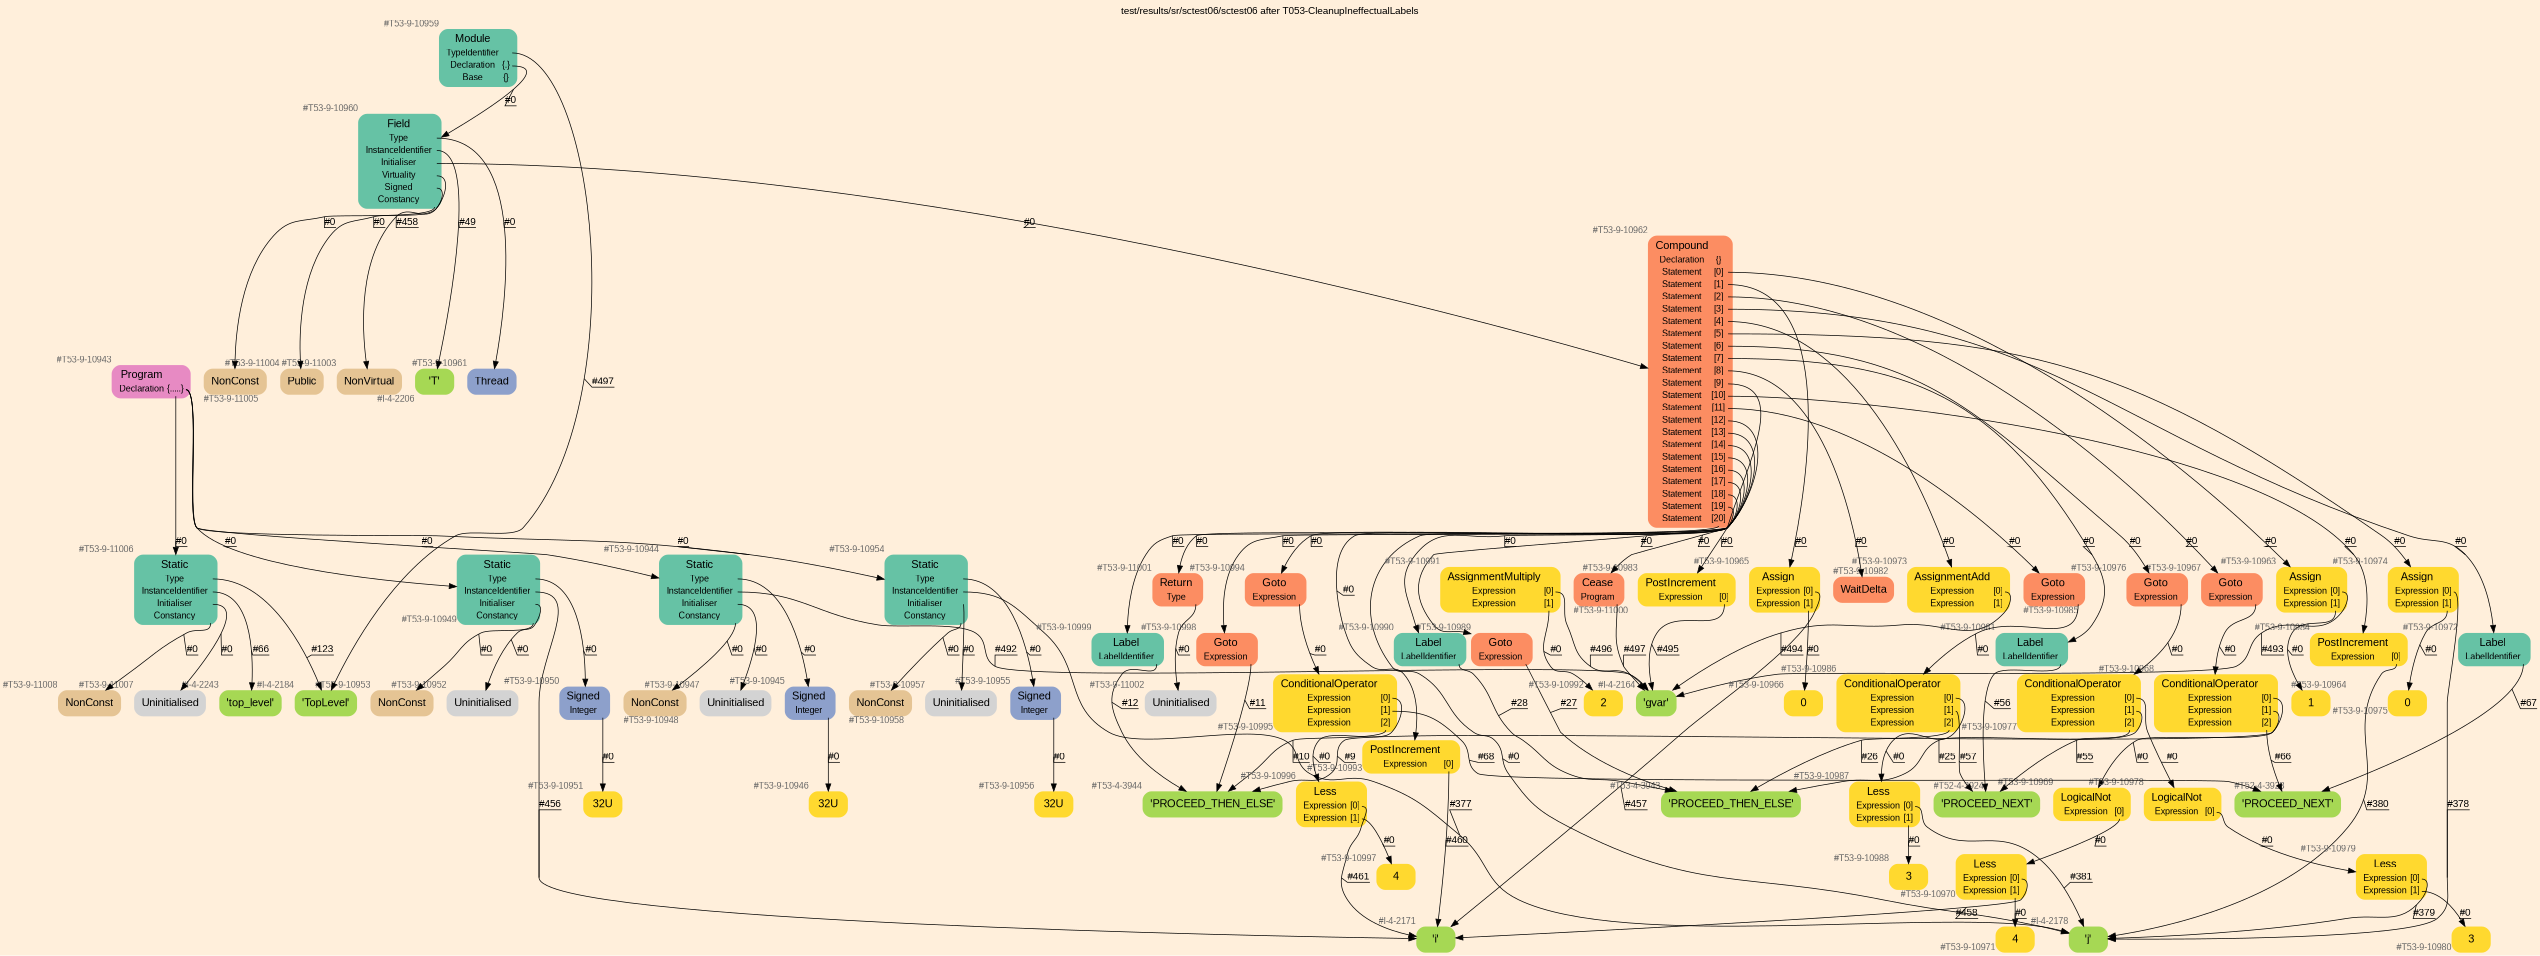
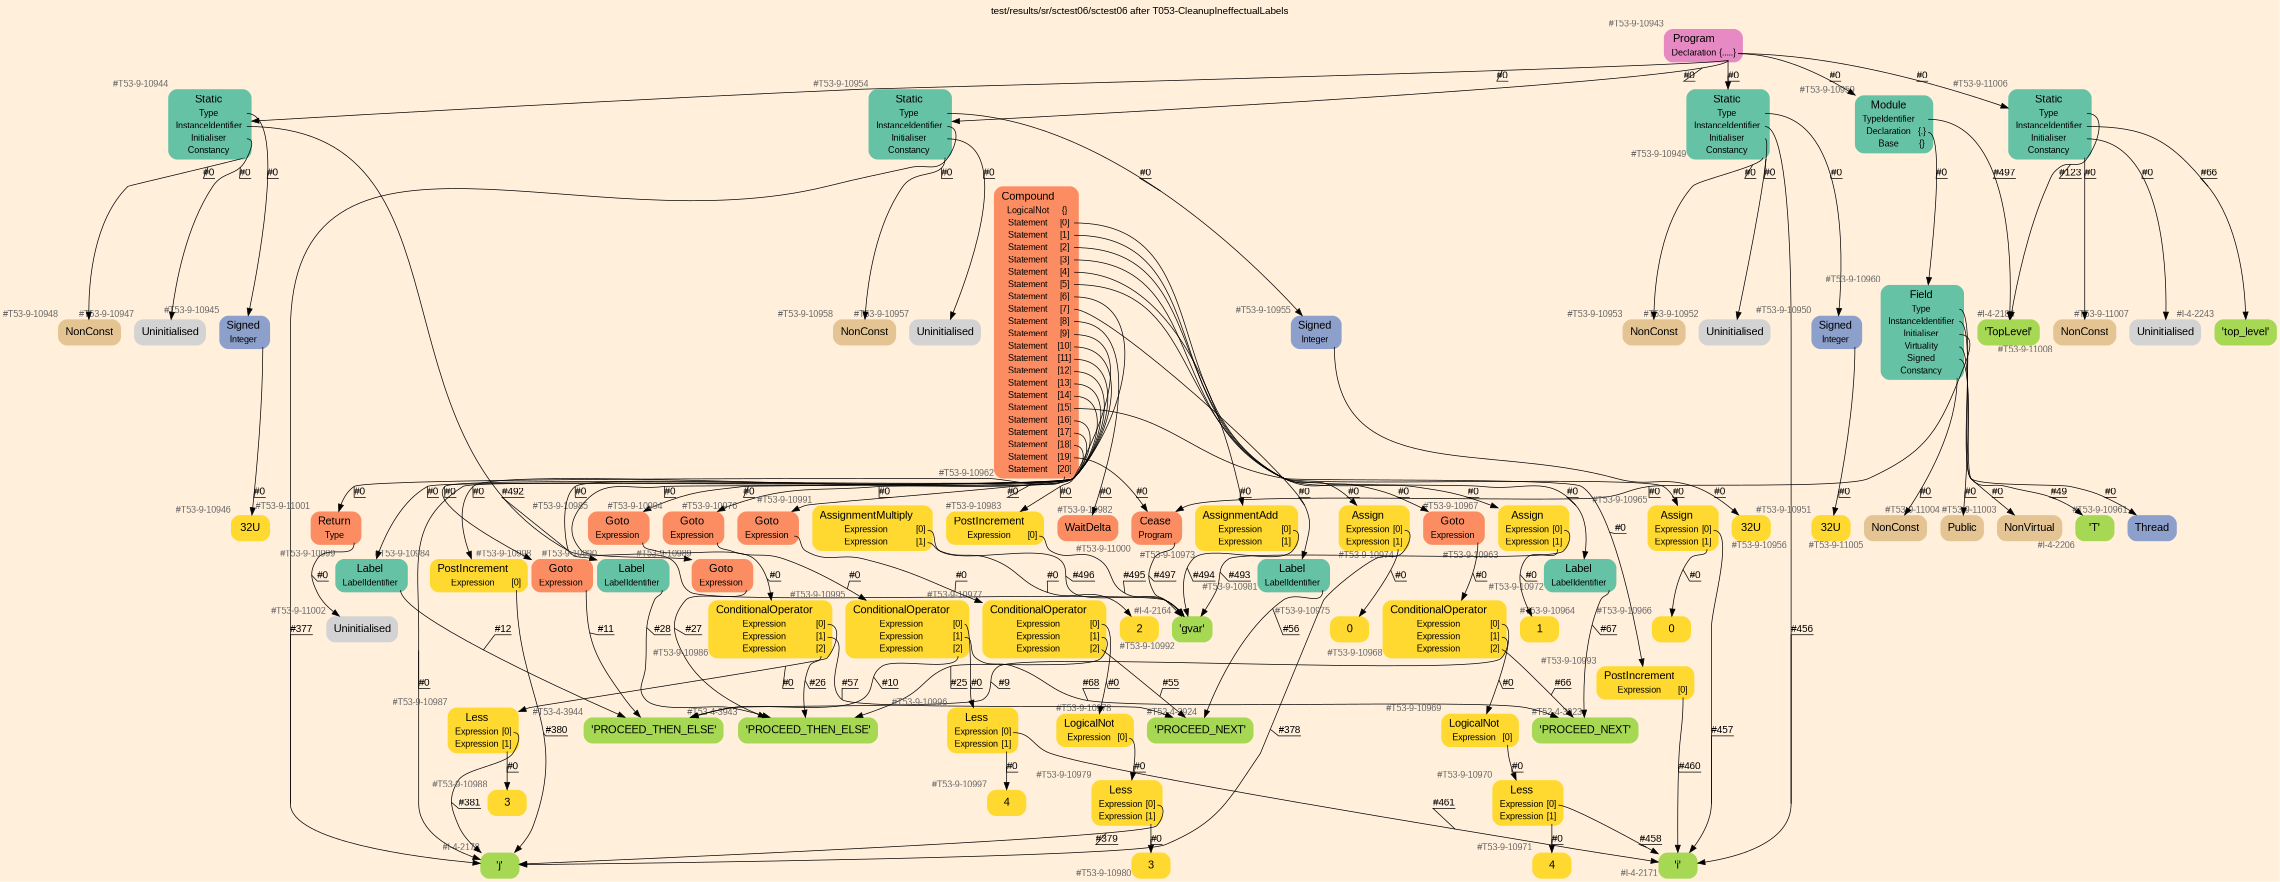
none -> (1796, 65)
(407, 222) -> (1998, 492)
(1045, 226) -> (1622, 494)
(1682, 260) -> (1028, 211)
